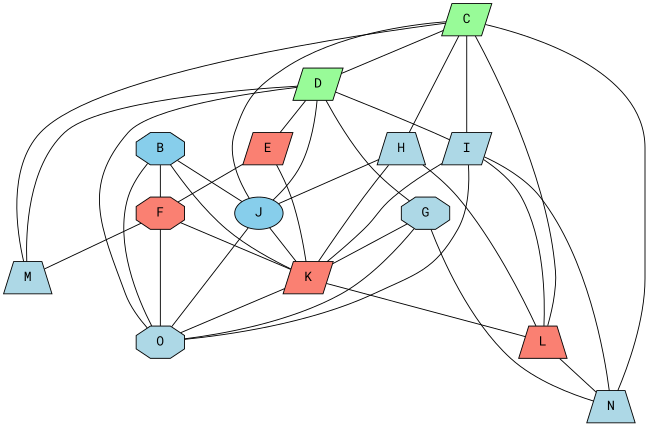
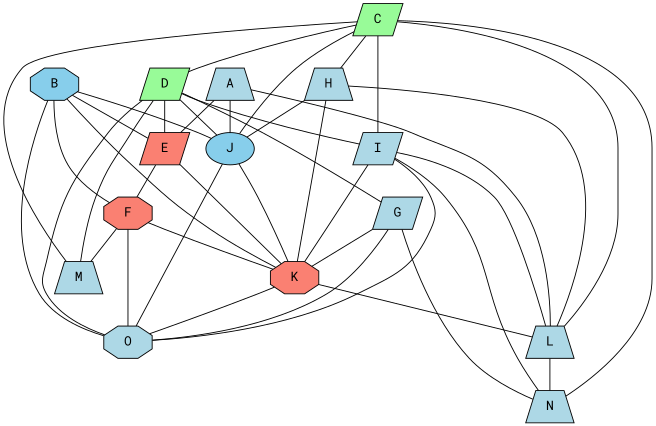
none -> (230, 84)
none -> (110, 117)
(426, 213) -> (398, 213)
(308, 278) -> (295, 278)
(543, 342) -> (550, 342)
